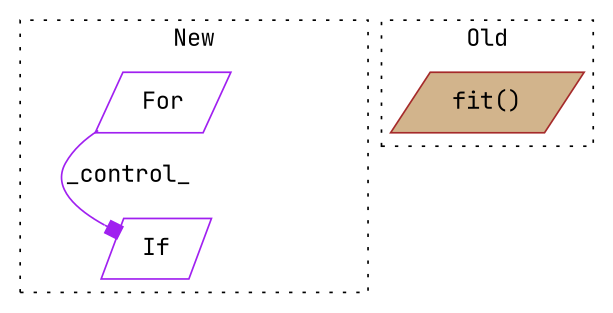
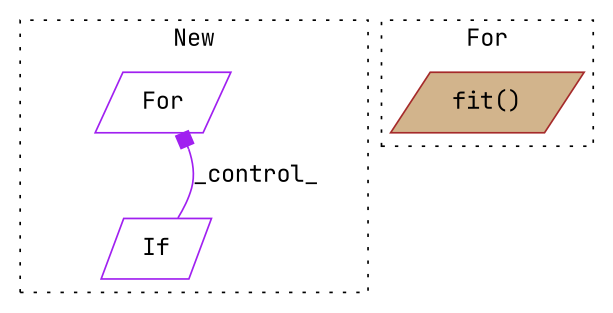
(487, 39) -> (487, 39)
(62, 180) -> (192, 185)
